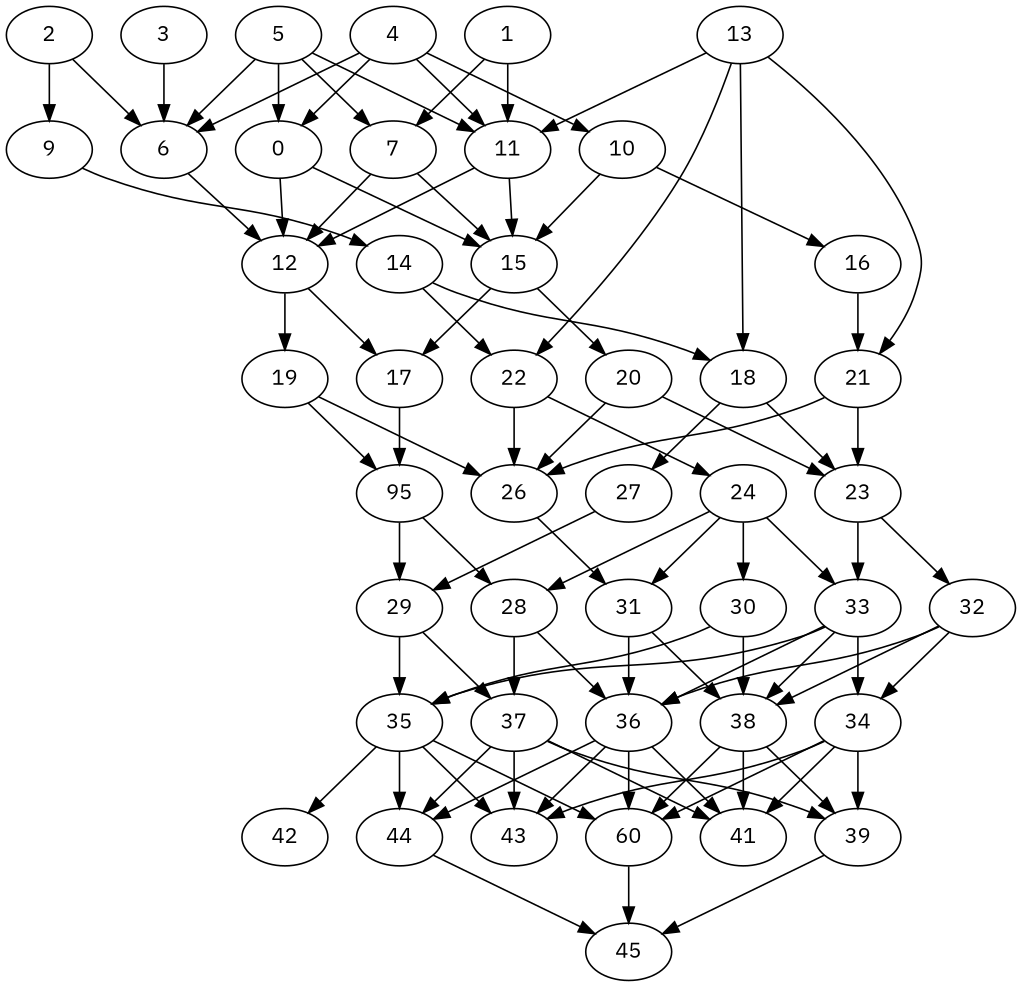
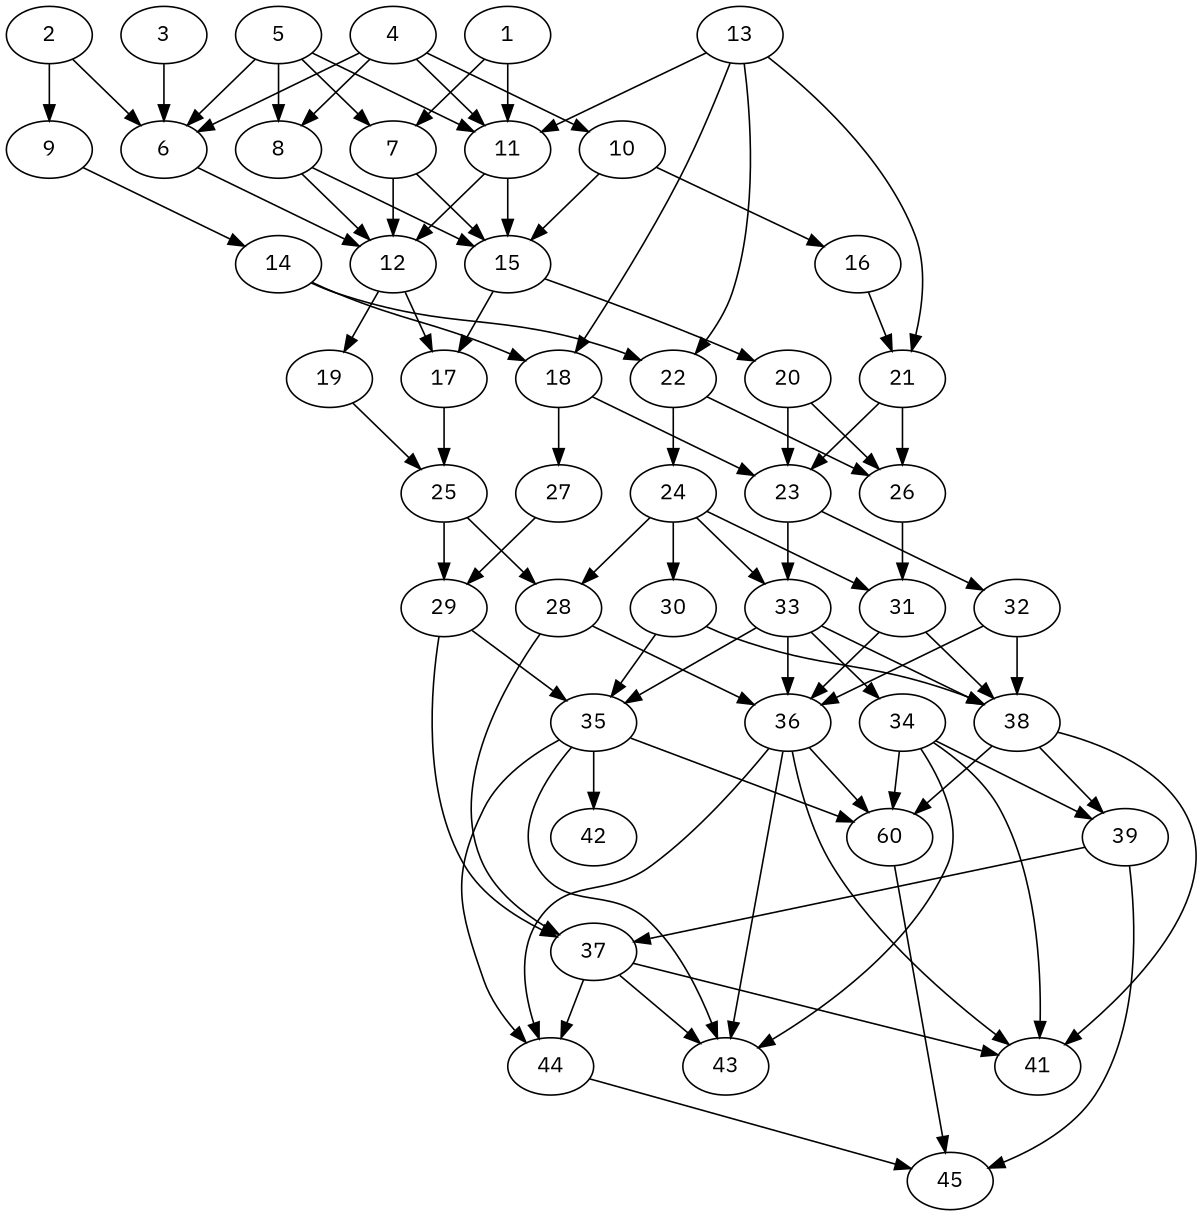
(279, 150) -> (279, 150)
(388, 431) -> none
(400, 493) -> (444, 493)
(921, 660) -> none
(658, 775) -> (868, 893)
